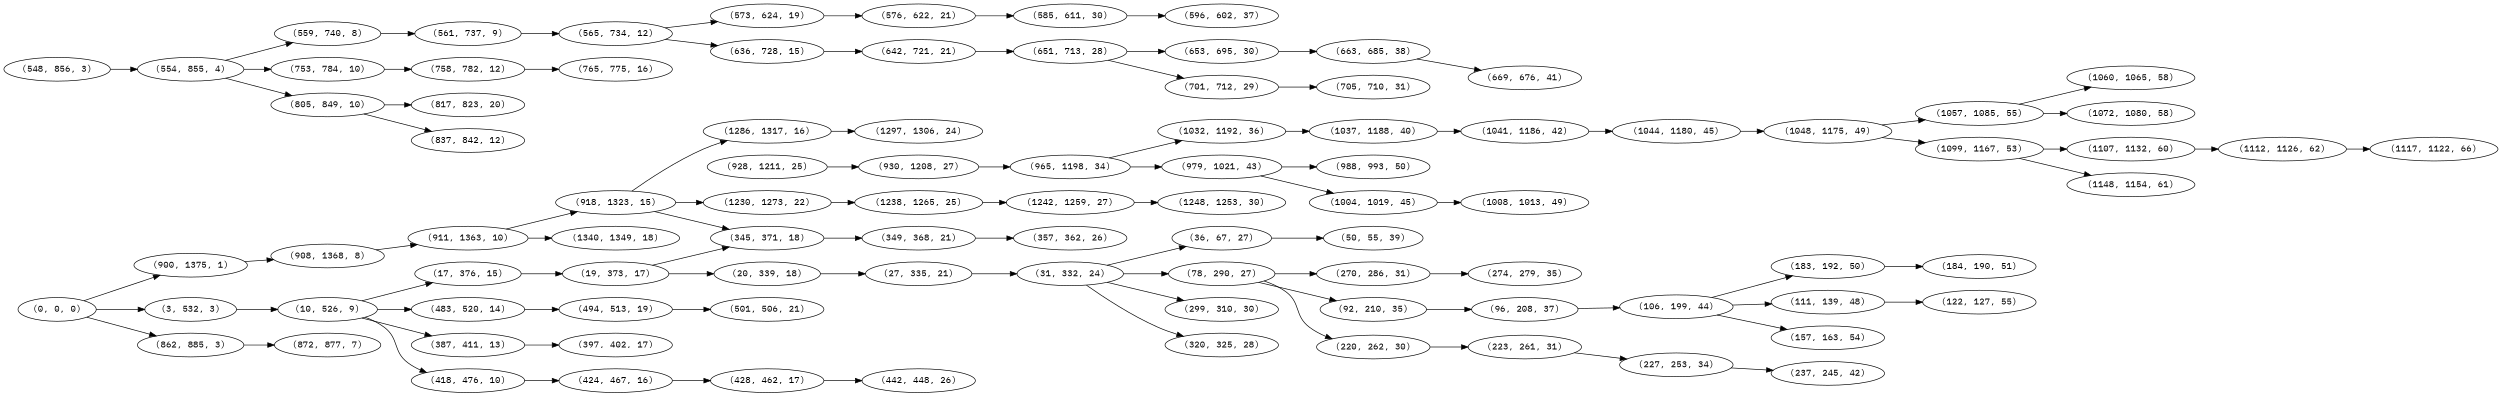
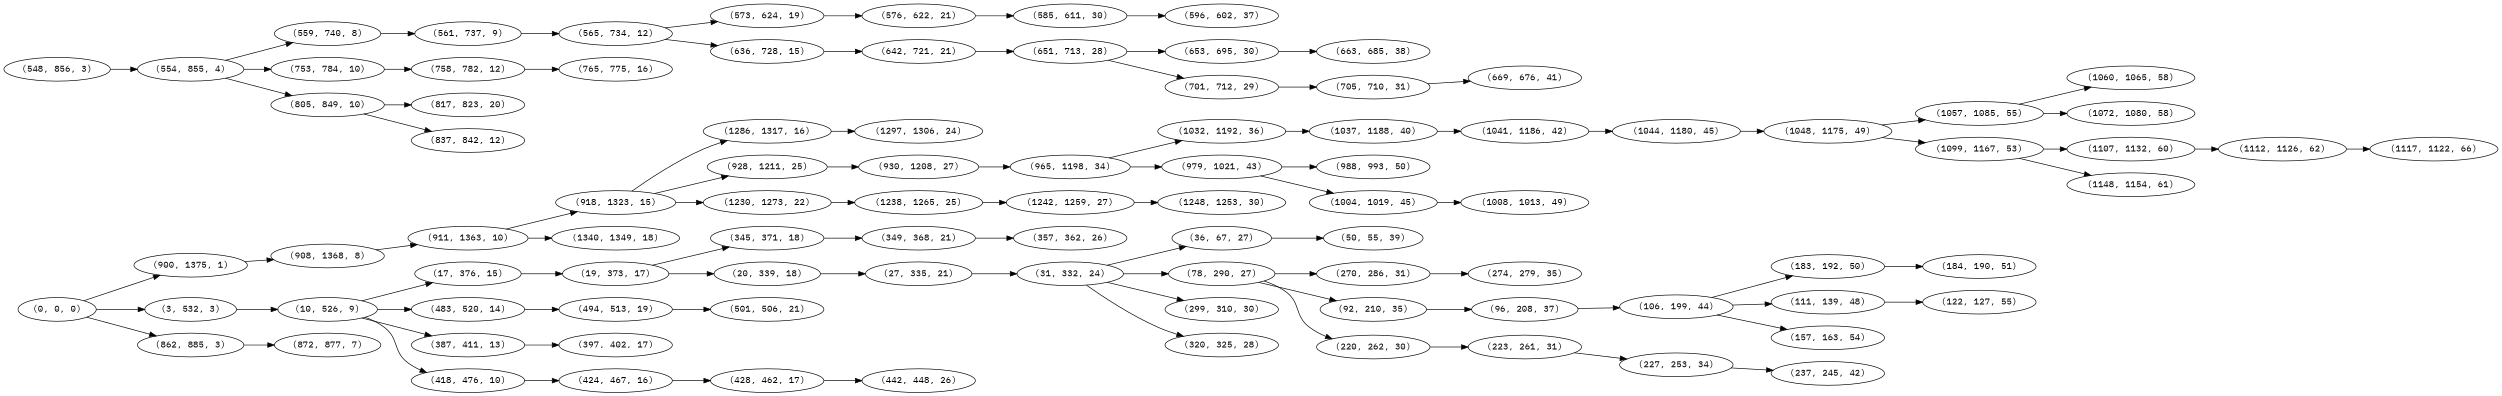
(1446, 64) -> (1446, 83)
(689, 220) -> (688, 185)
